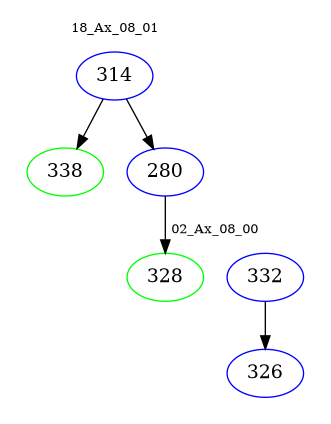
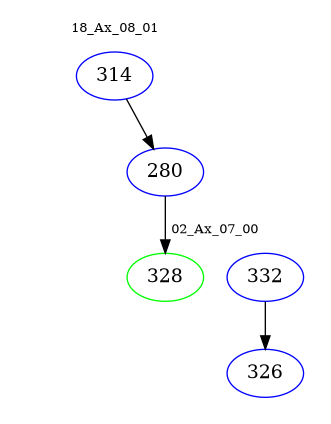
(65, 172) -> none
(215, 230) -> (215, 230)
